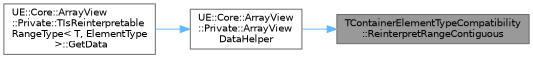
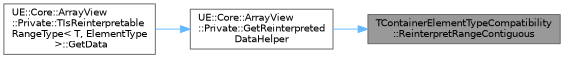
(246, 29) -> (262, 29)
